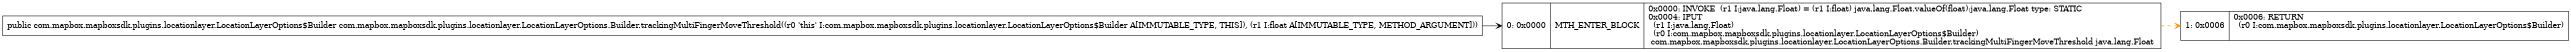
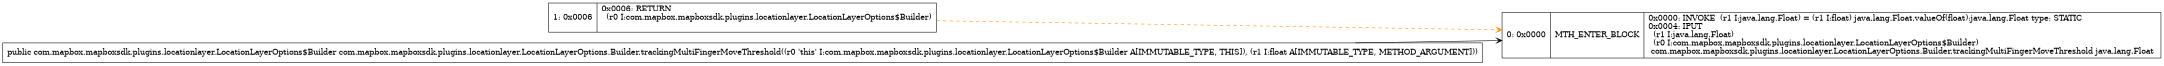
(2168, 26) -> (1216, 25)
